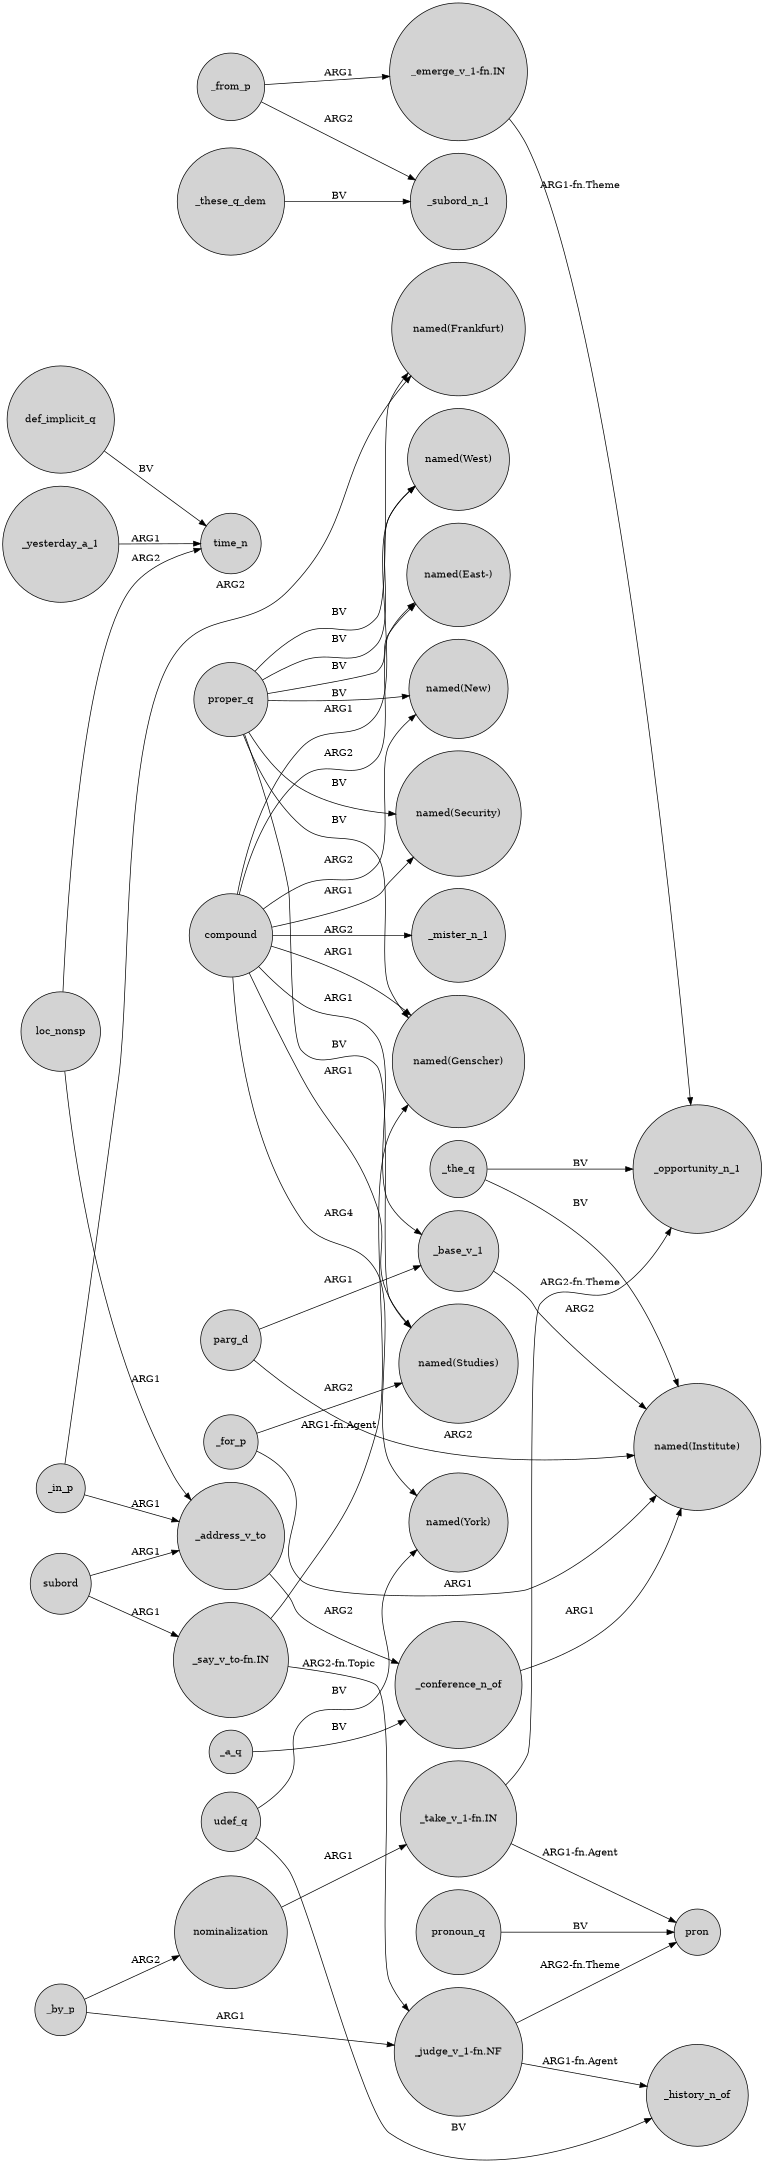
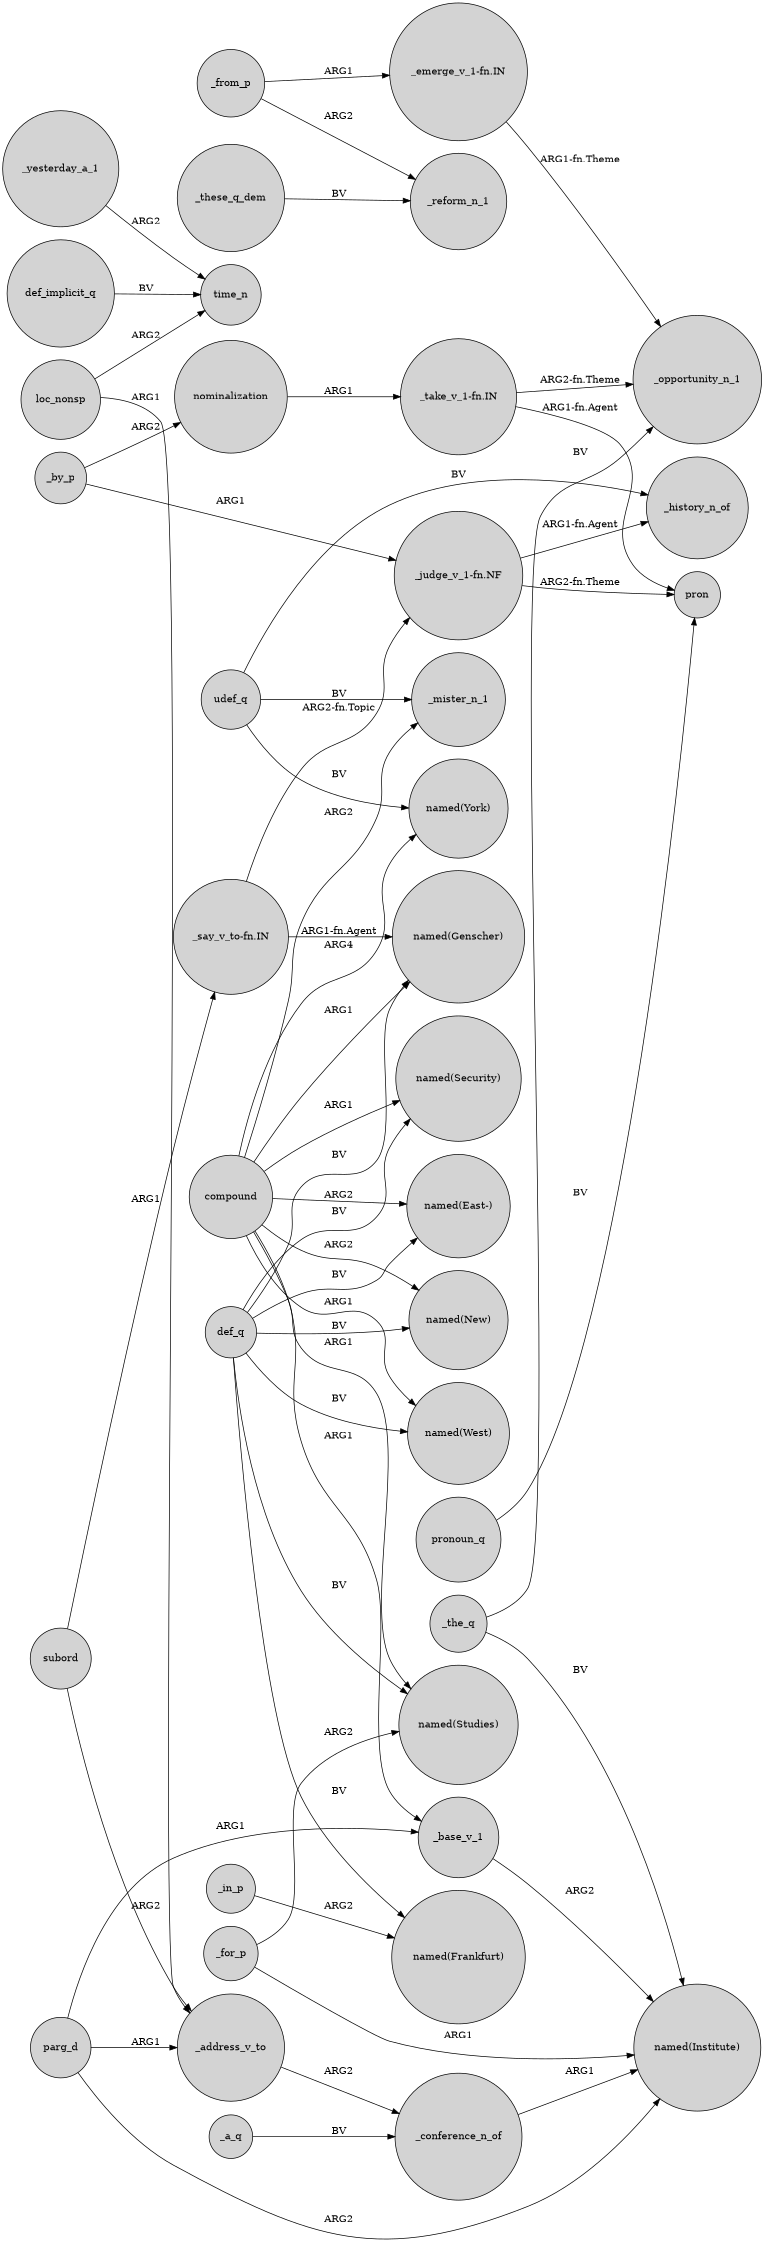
(459, 201) -> (459, 201)
(146, 539) -> (146, 222)
(231, 700) -> (231, 1332)
none -> (332, 700)
(128, 1507) -> (130, 2048)
(146, 1552) -> (146, 1906)
